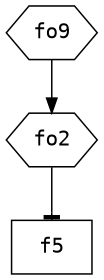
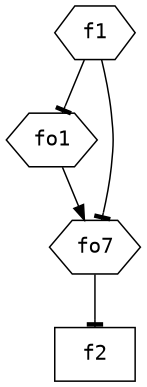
(52, 33) -> (52, 140)
none -> (95, 33)
(52, 140) -> (95, 247)
(52, 247) -> (95, 354)
